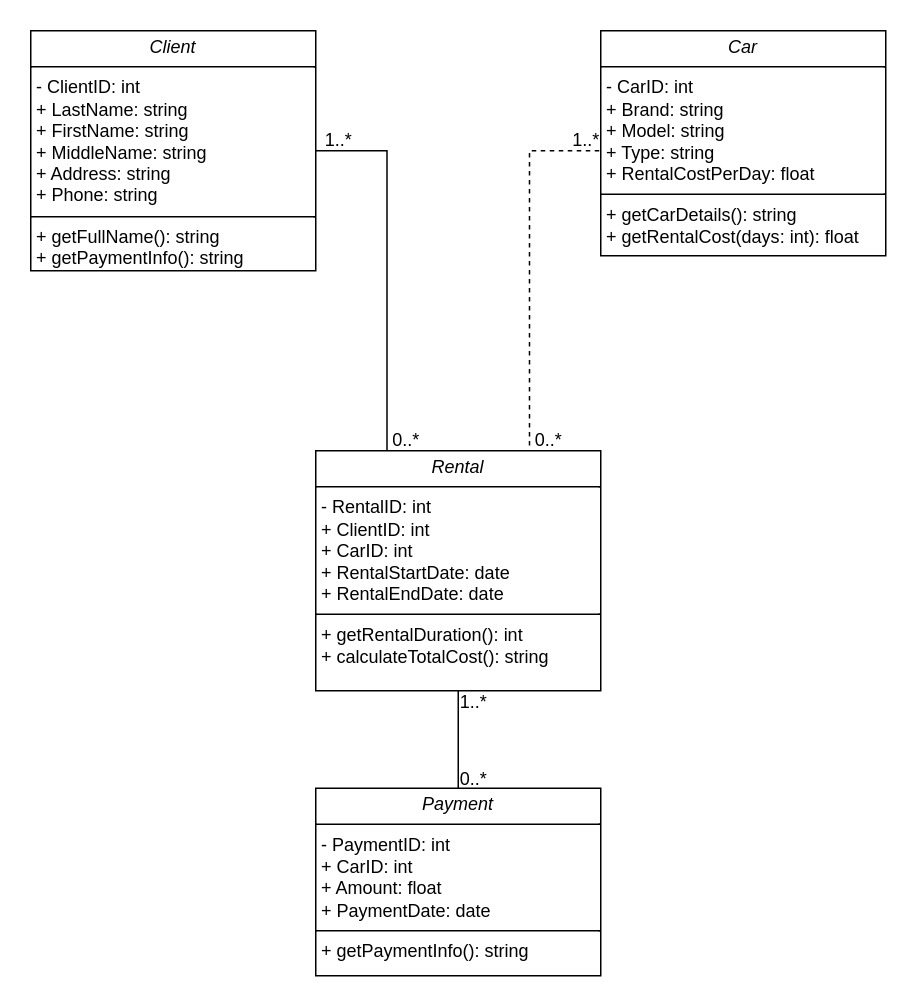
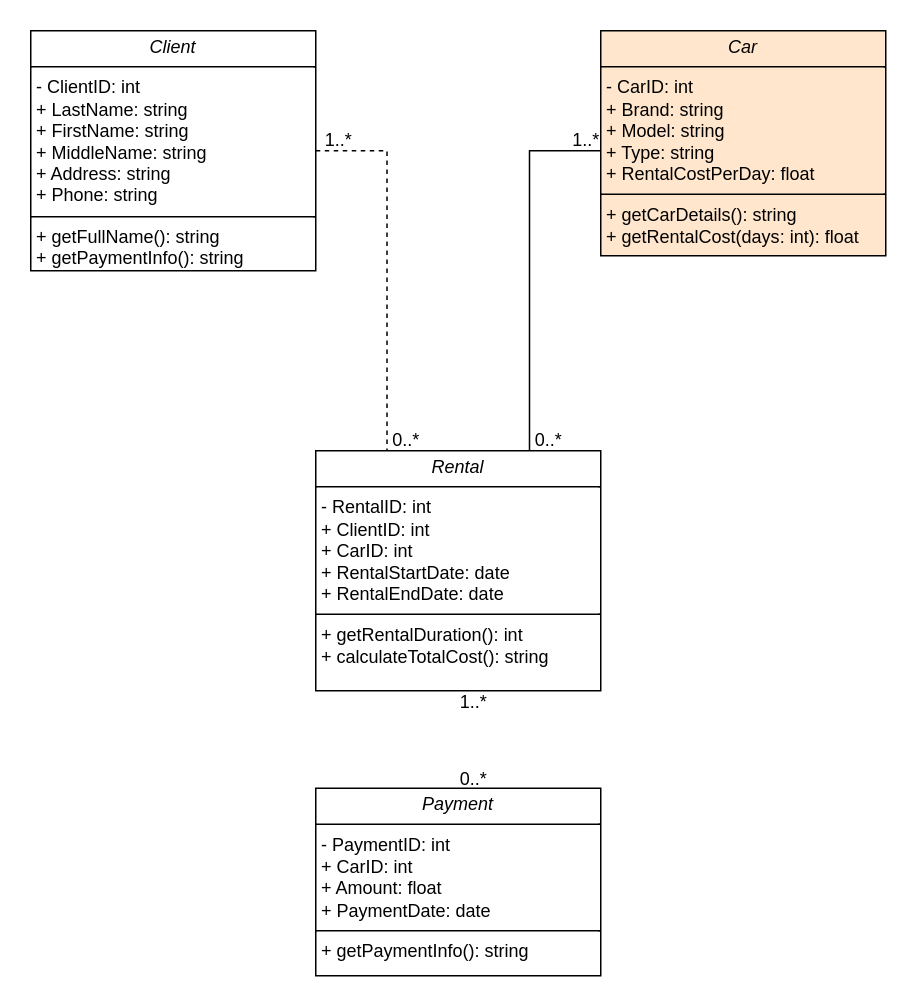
(743, 143) -> (743, 143)
(530, 264) -> (530, 264)
(387, 265) -> (387, 265)
(458, 739) -> none
